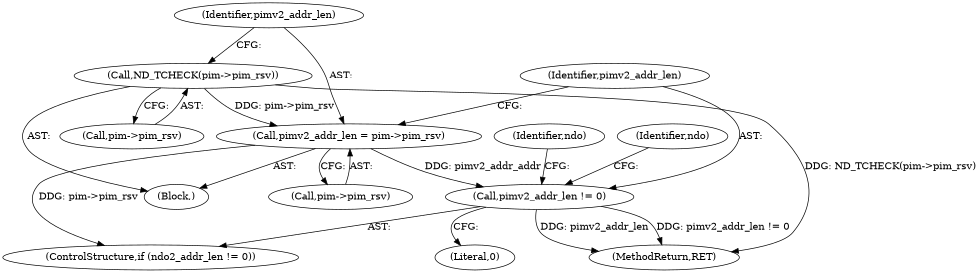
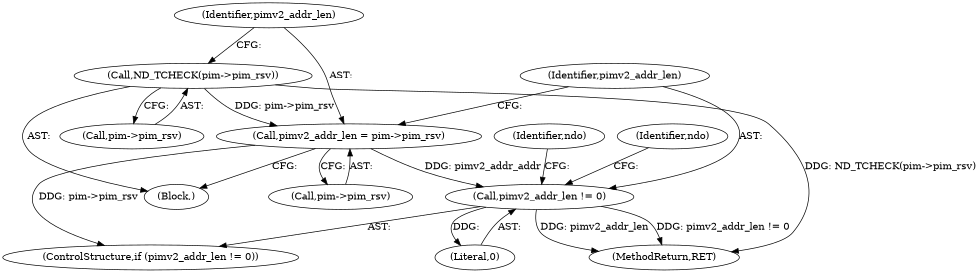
(286, 167) -> (286, 167)
(468, 227) -> (468, 227)
none -> (493, 227)
(151, 257) -> (151, 257)
